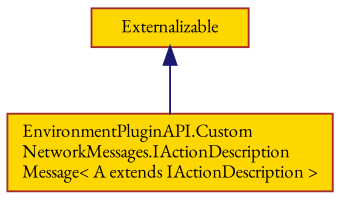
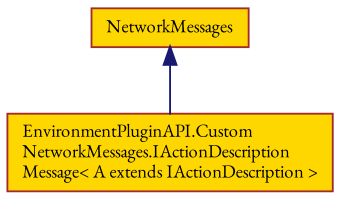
(170, 28) -> (170, 28)
